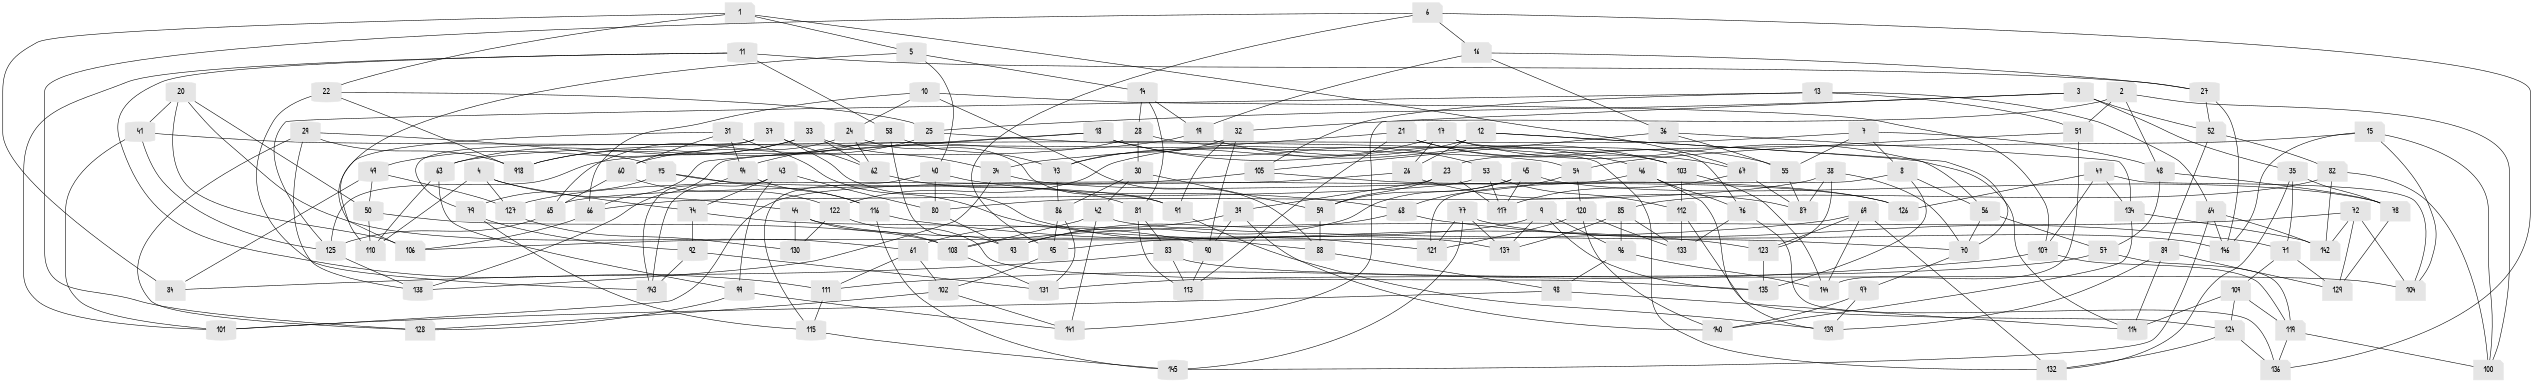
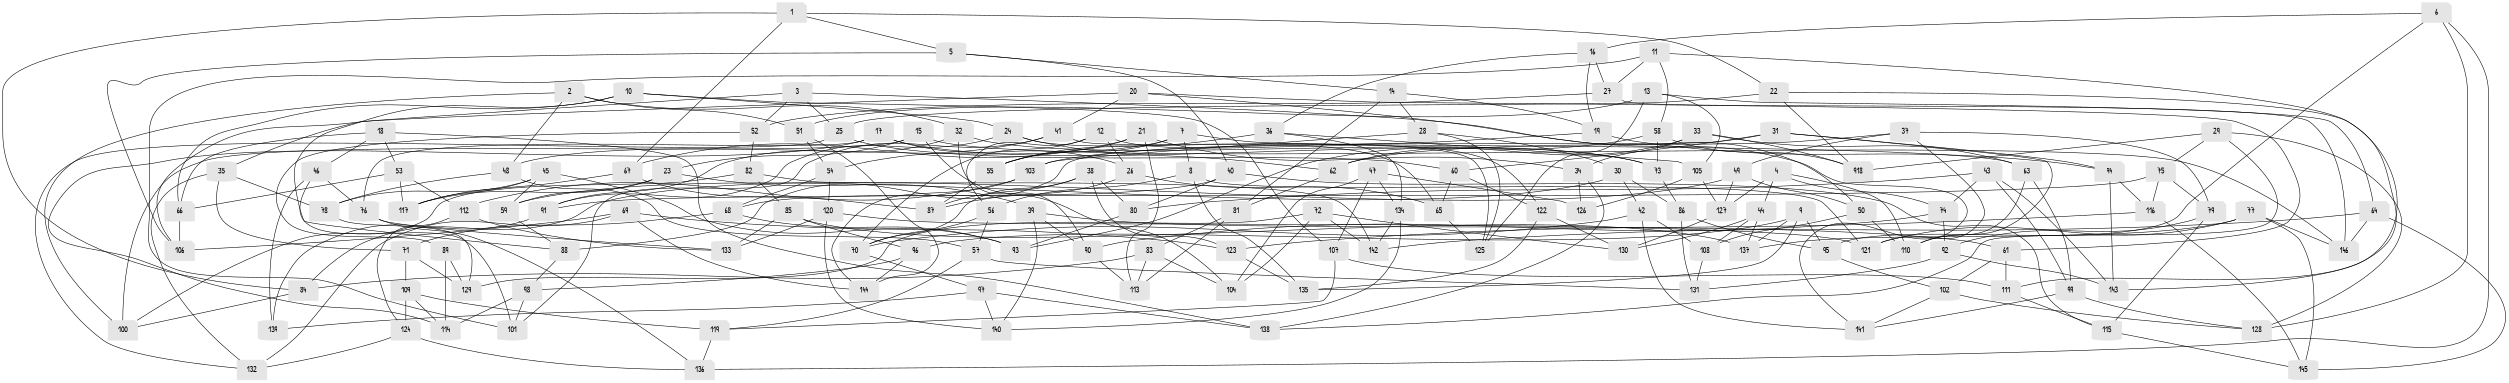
(1654, 223) -> (1470, 233)
(374, 271) -> (1110, 309)
(2024, 308) -> none
(2389, 350) -> (213, 310)
